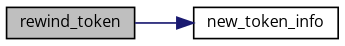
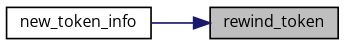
(156, 23) -> (172, 23)
